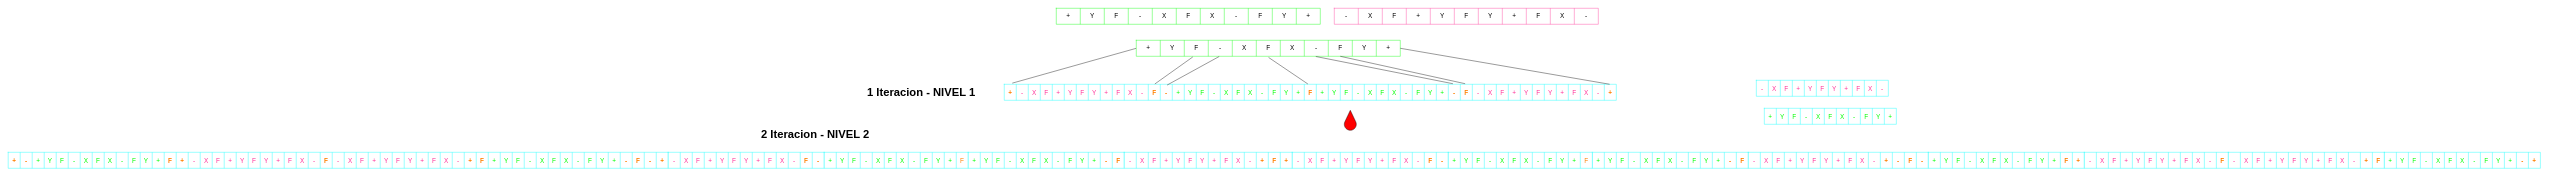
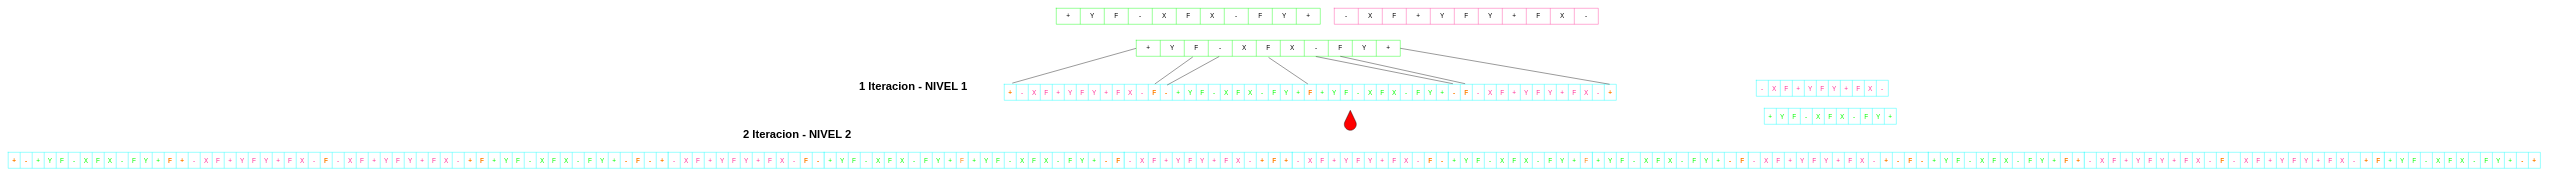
(921, 92) -> (913, 86)
(815, 134) -> (797, 134)
